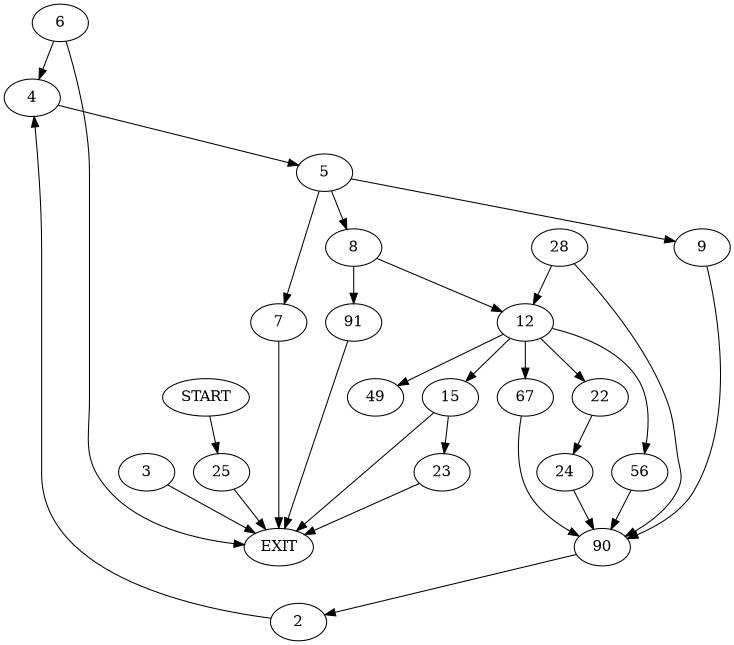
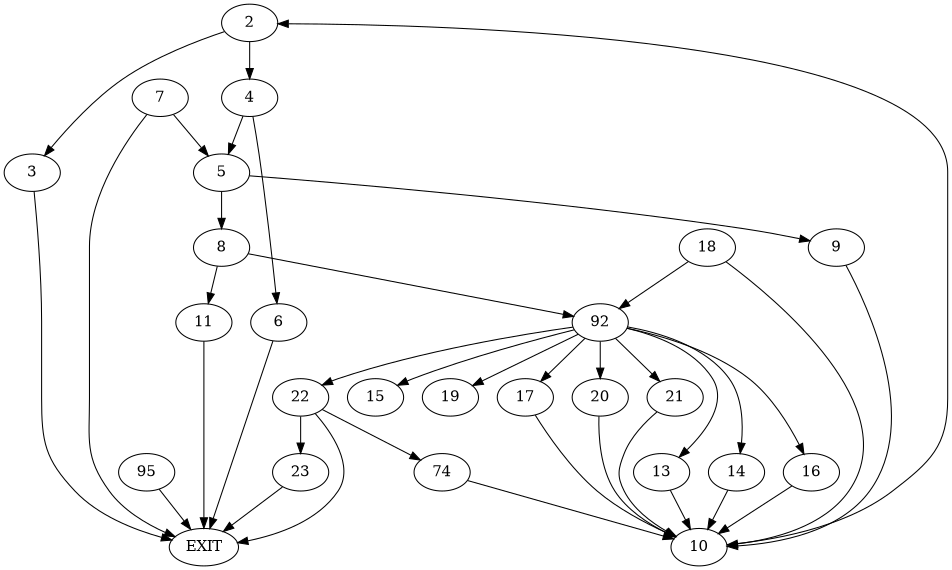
(48, 55) -> (266, 205)
none -> (128, 76)
(303, 242) -> (187, 131)
(560, 248) -> (707, 248)
(354, 322) -> (204, 322)
(525, 322) -> (600, 322)
(206, 397) -> none
(376, 397) -> (450, 397)
(525, 397) -> (525, 397)
none -> (600, 397)
none -> (675, 397)
(447, 430) -> (301, 430)
(369, 468) -> (332, 498)
(222, 472) -> (147, 472)
(565, 472) -> (442, 472)
(640, 472) -> (811, 472)
none -> (662, 472)
none -> (737, 472)
(602, 547) -> (699, 547)
